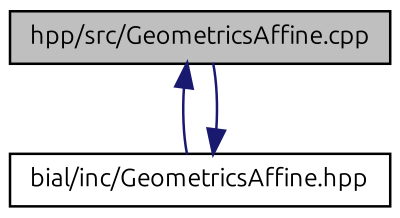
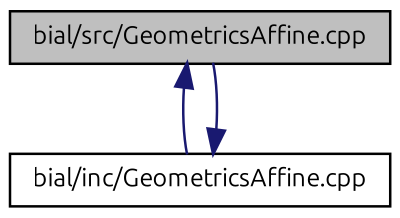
(200, 38) -> (200, 38)
(200, 180) -> (200, 180)
